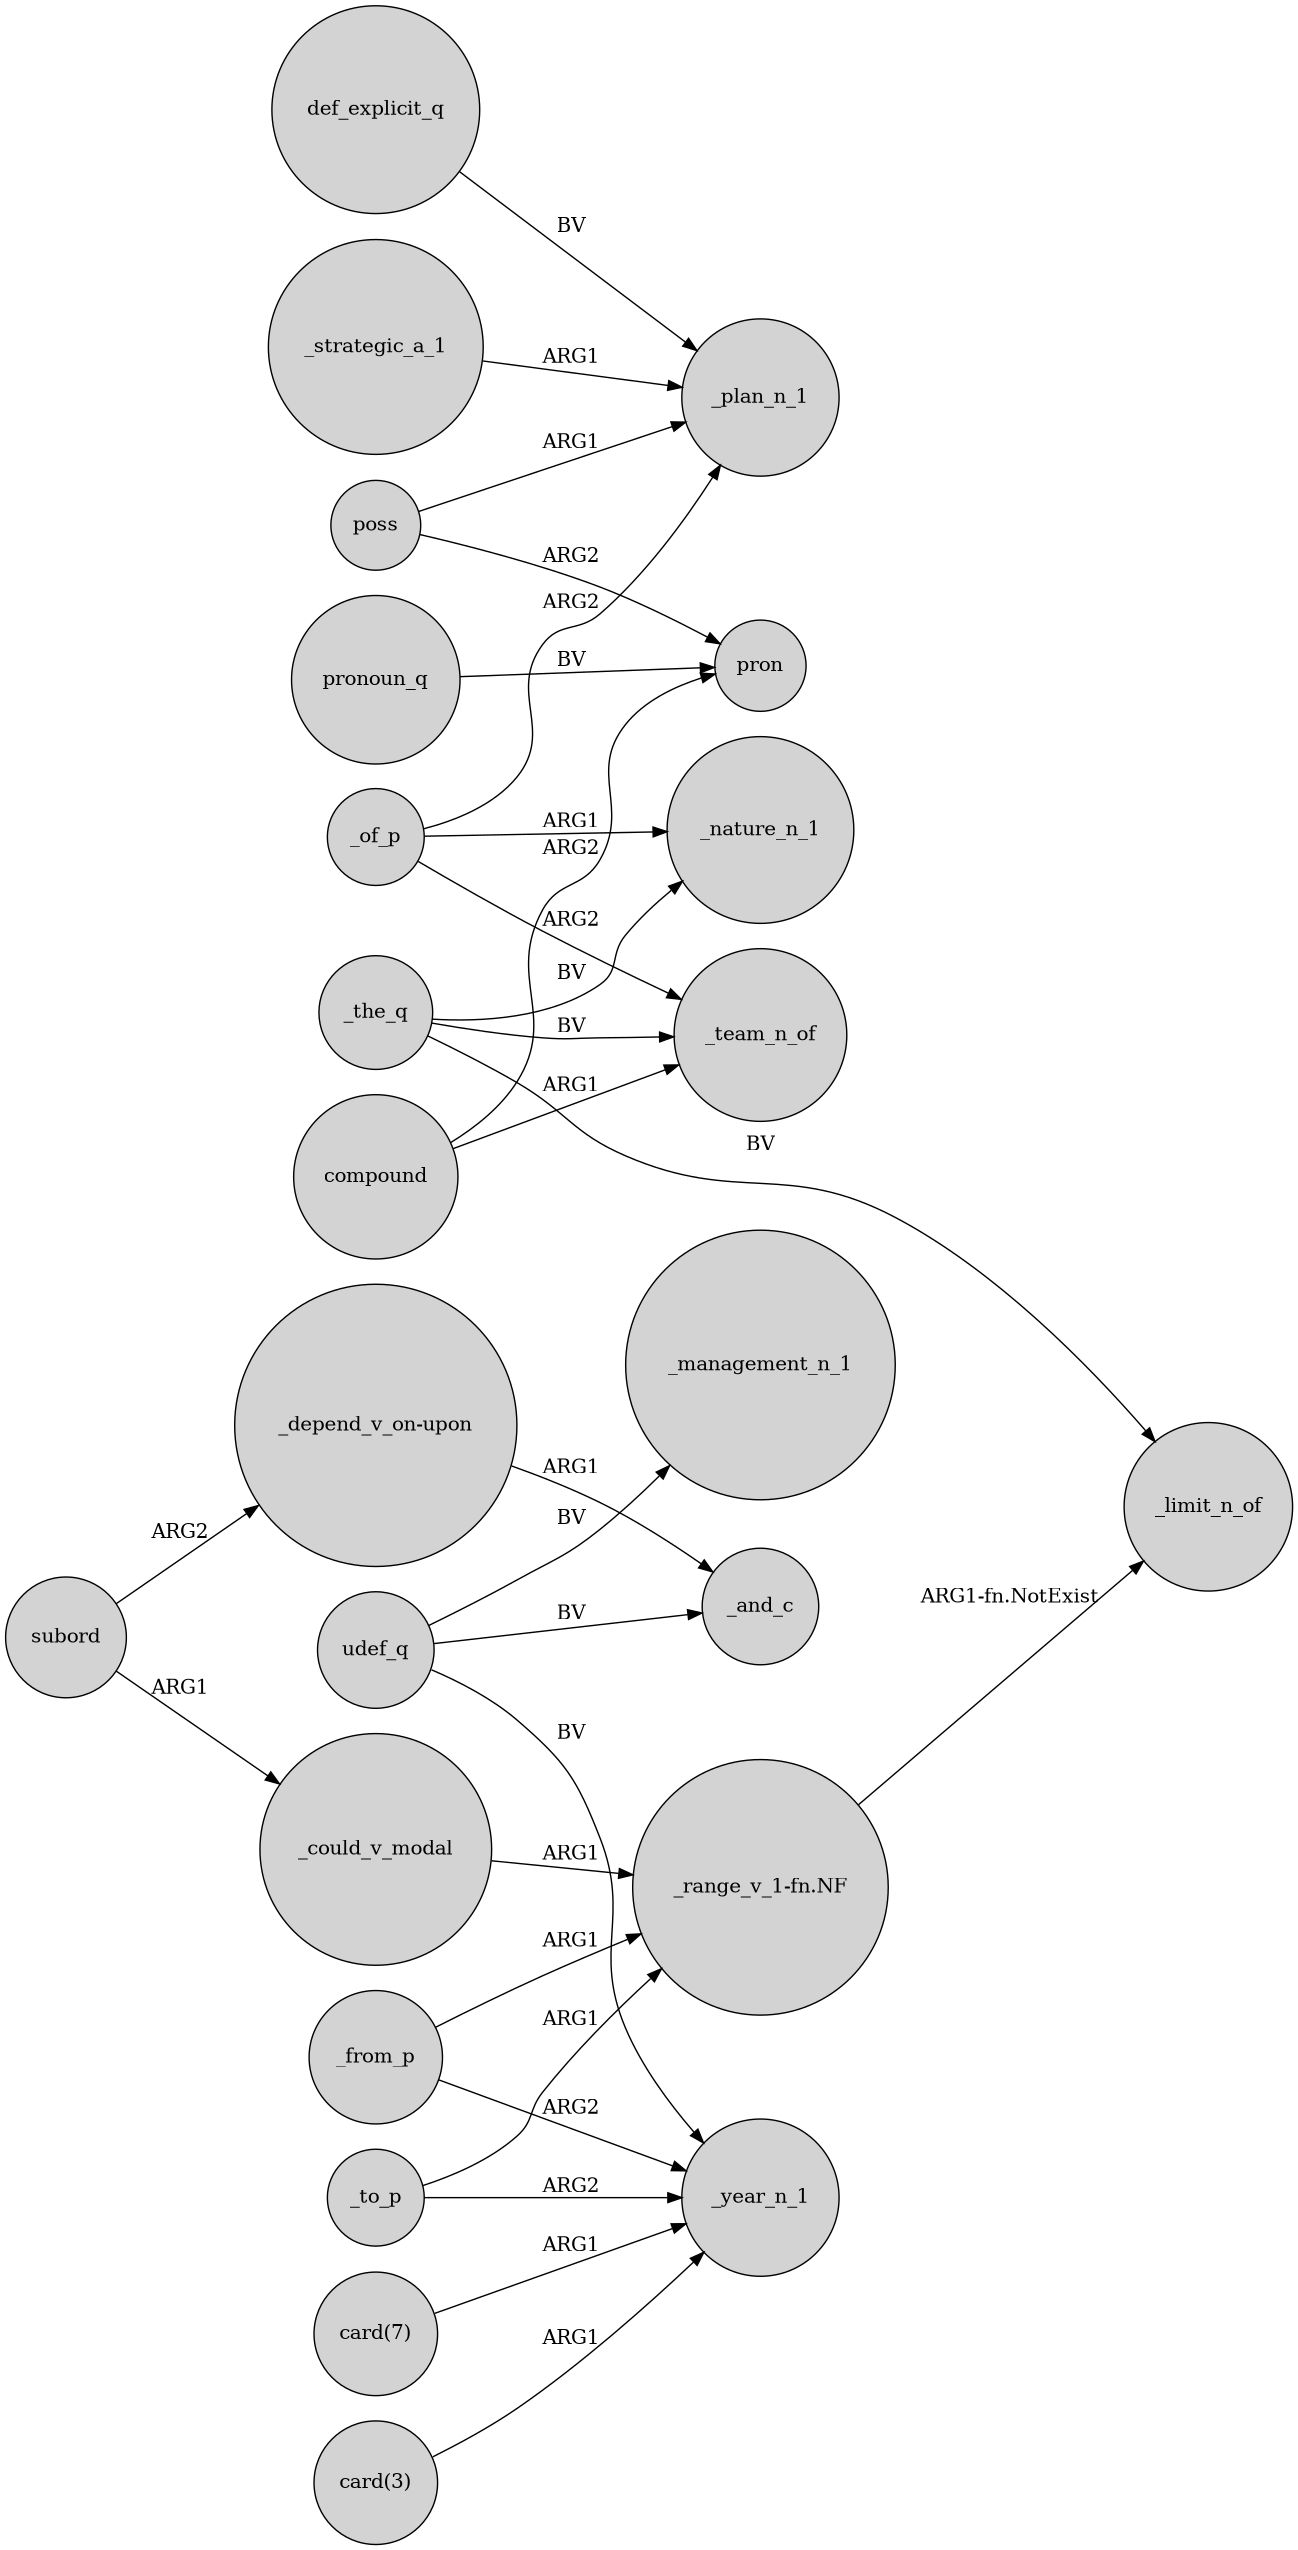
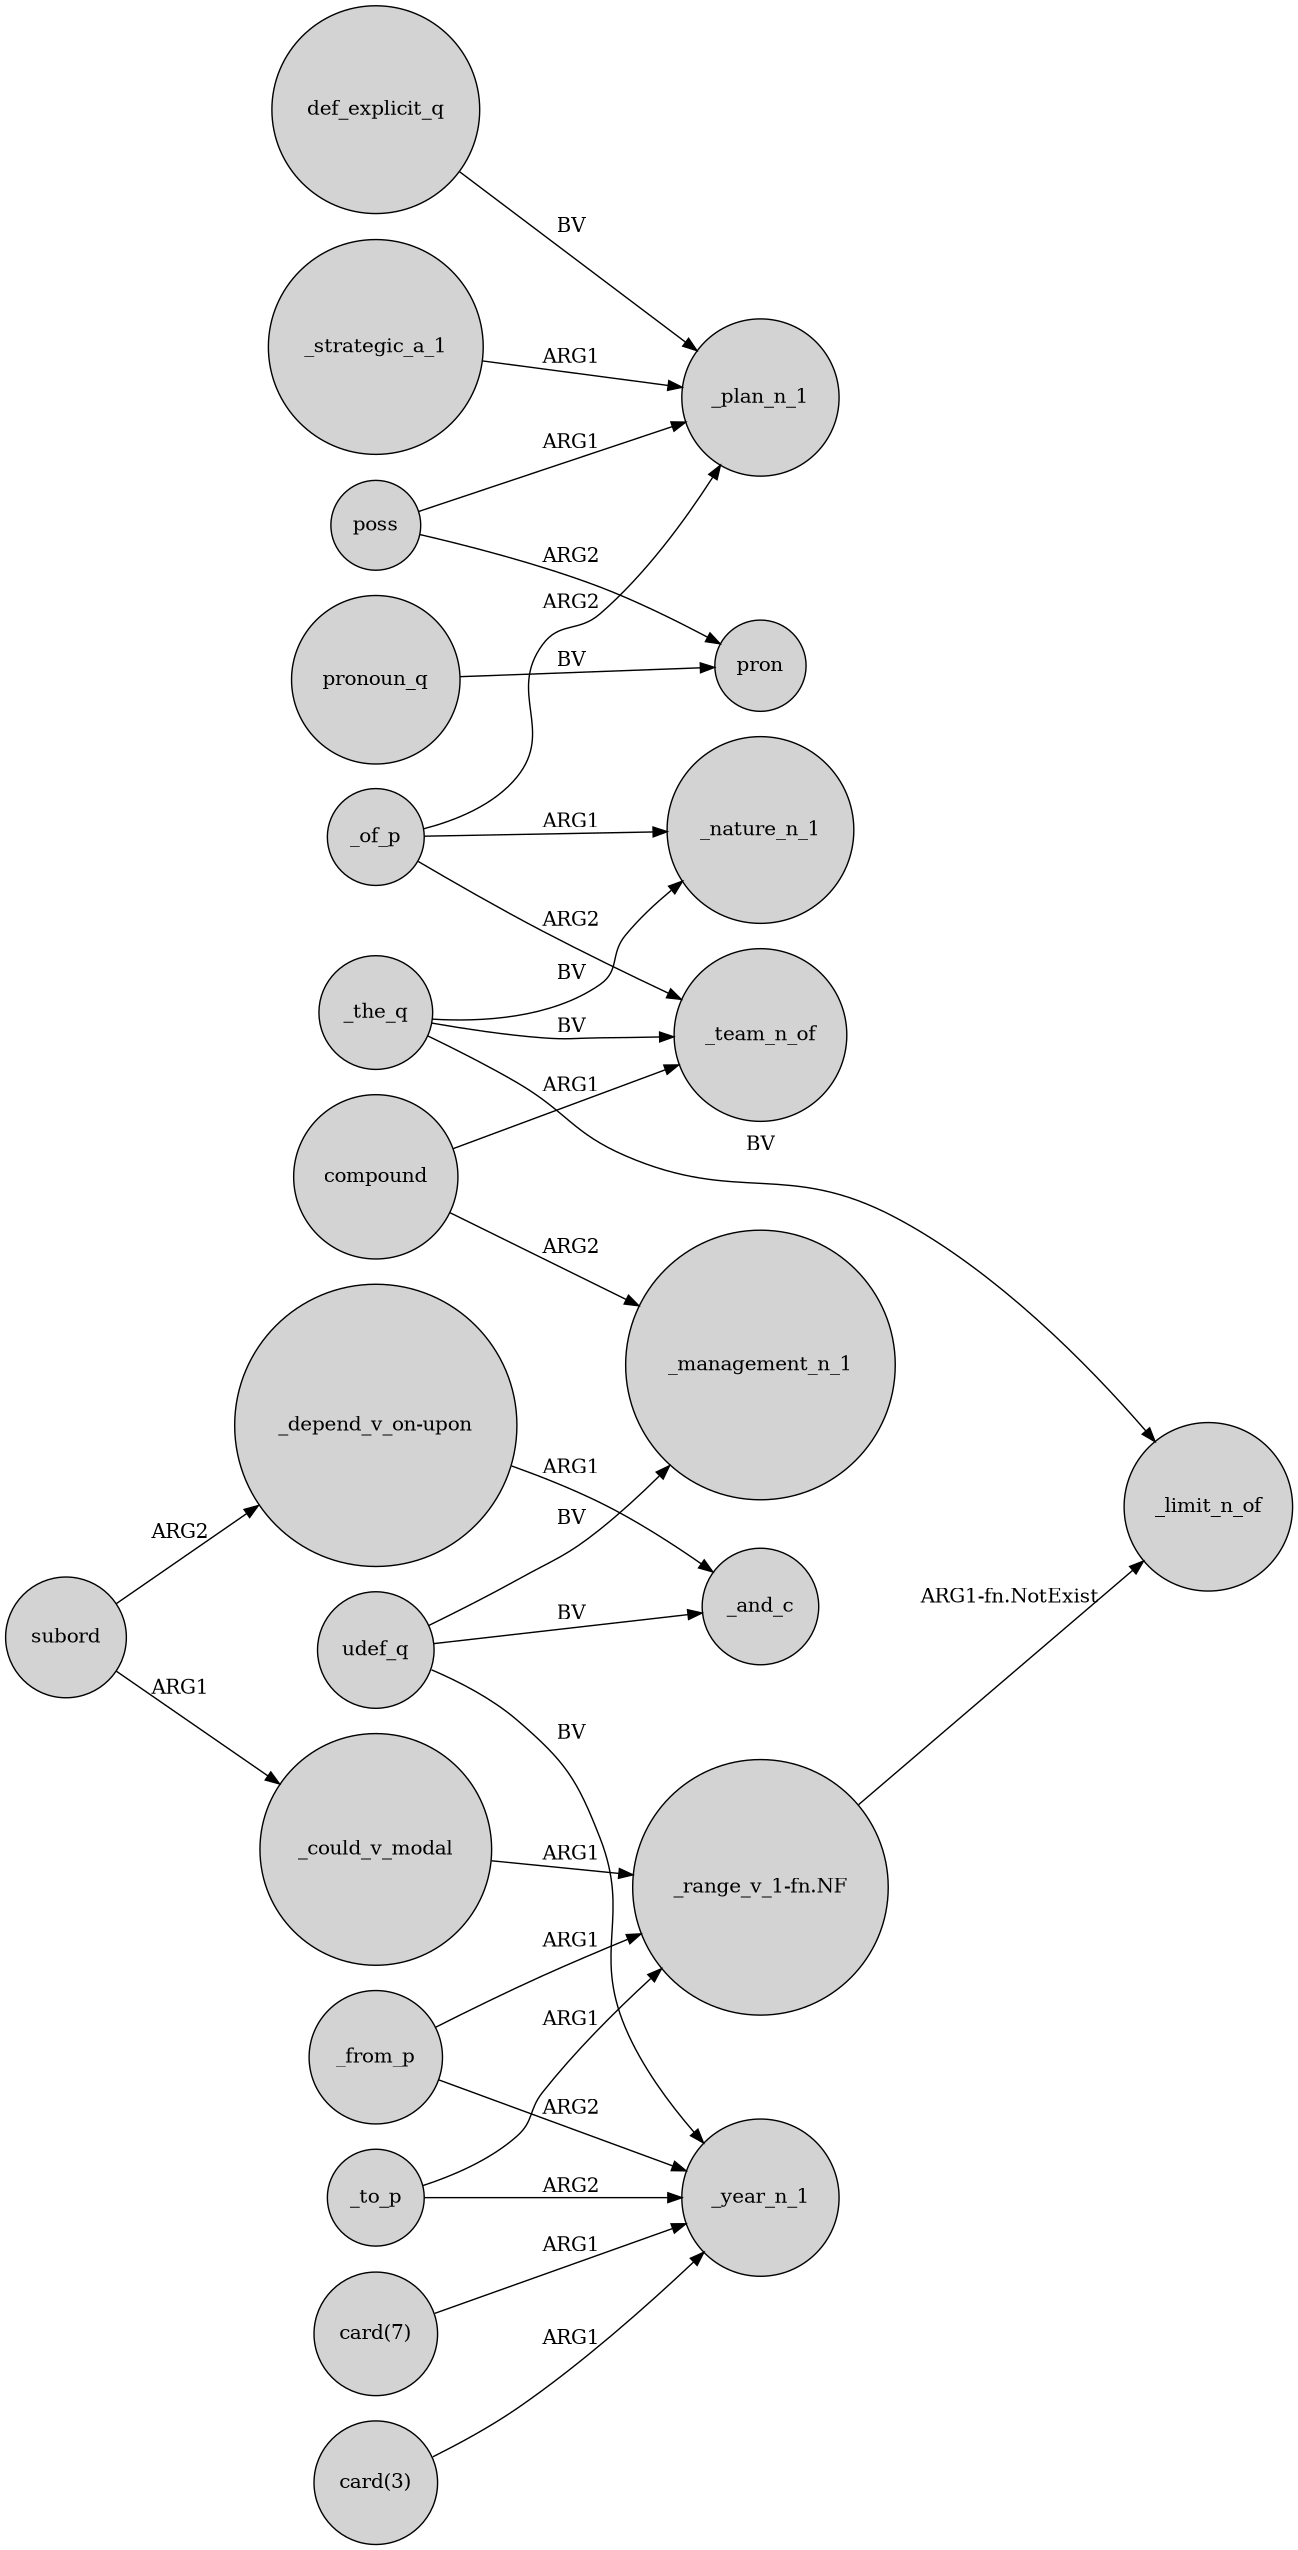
(555, 894) -> (538, 1256)
